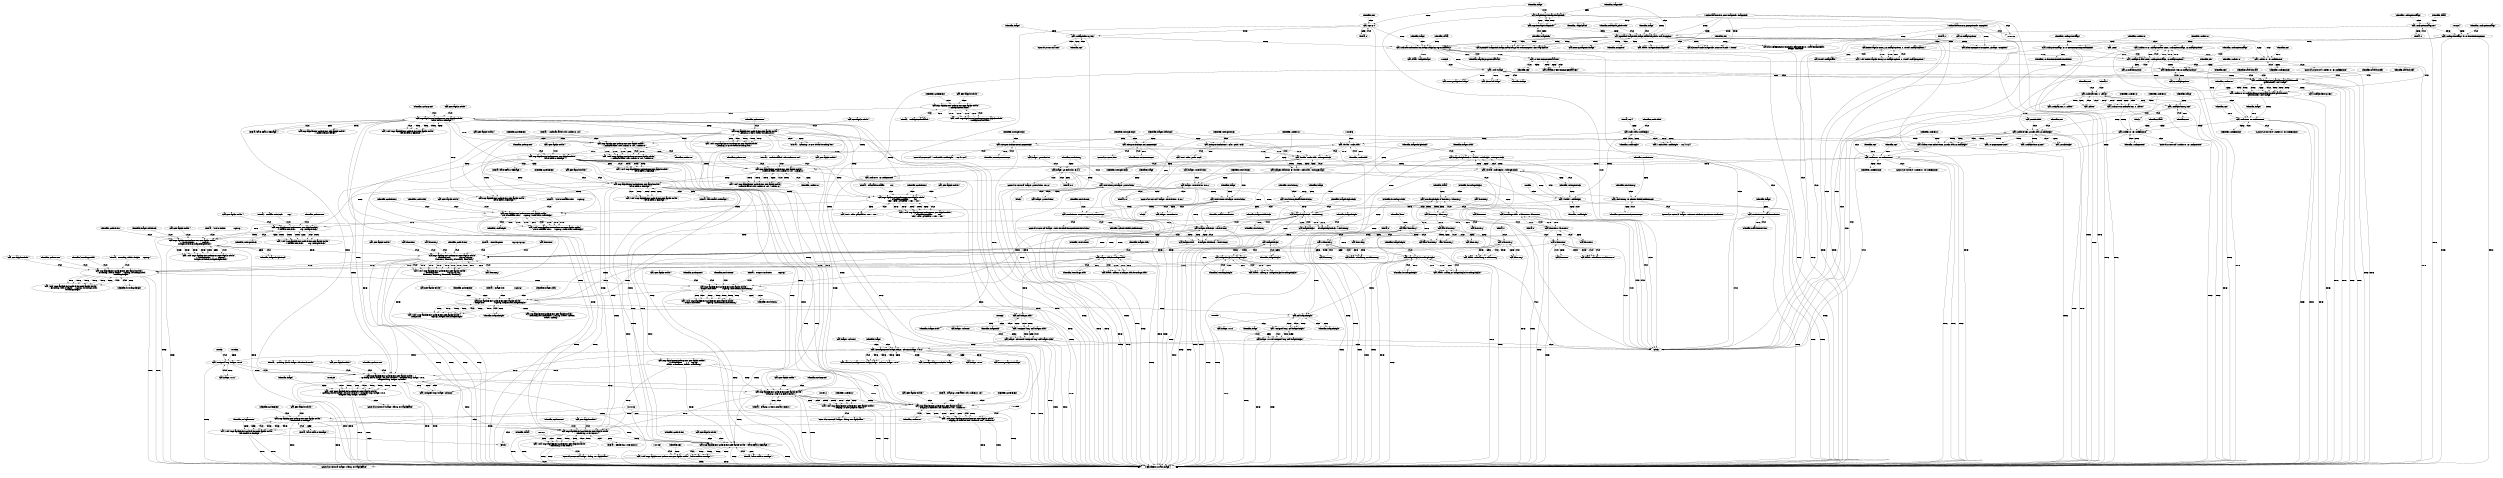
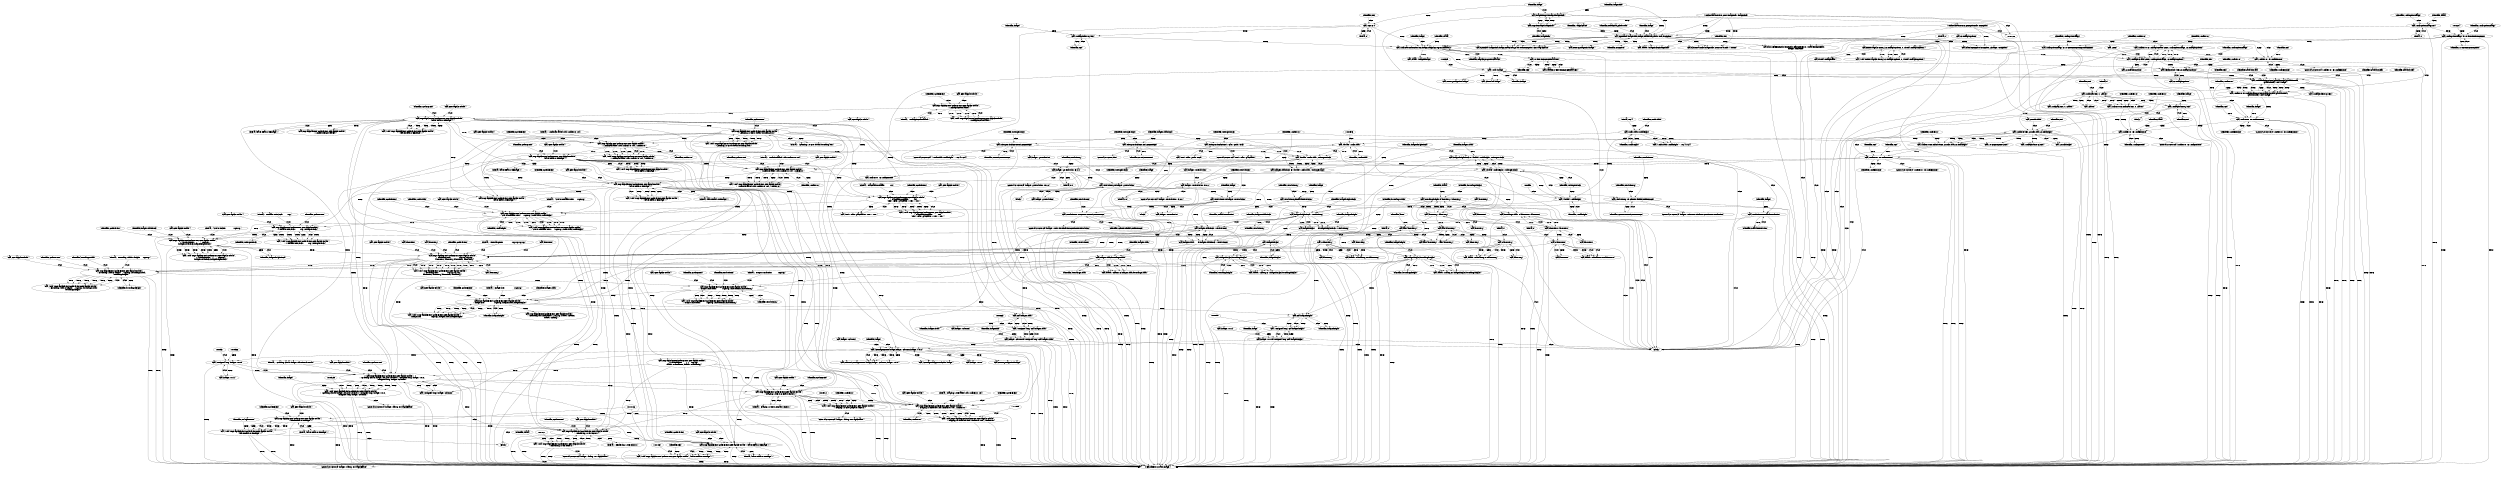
(1049, 48) -> none
none -> (2465, 48)
(2053, 59) -> none
(1141, 157) -> (1141, 157)
none -> (1236, 157)
